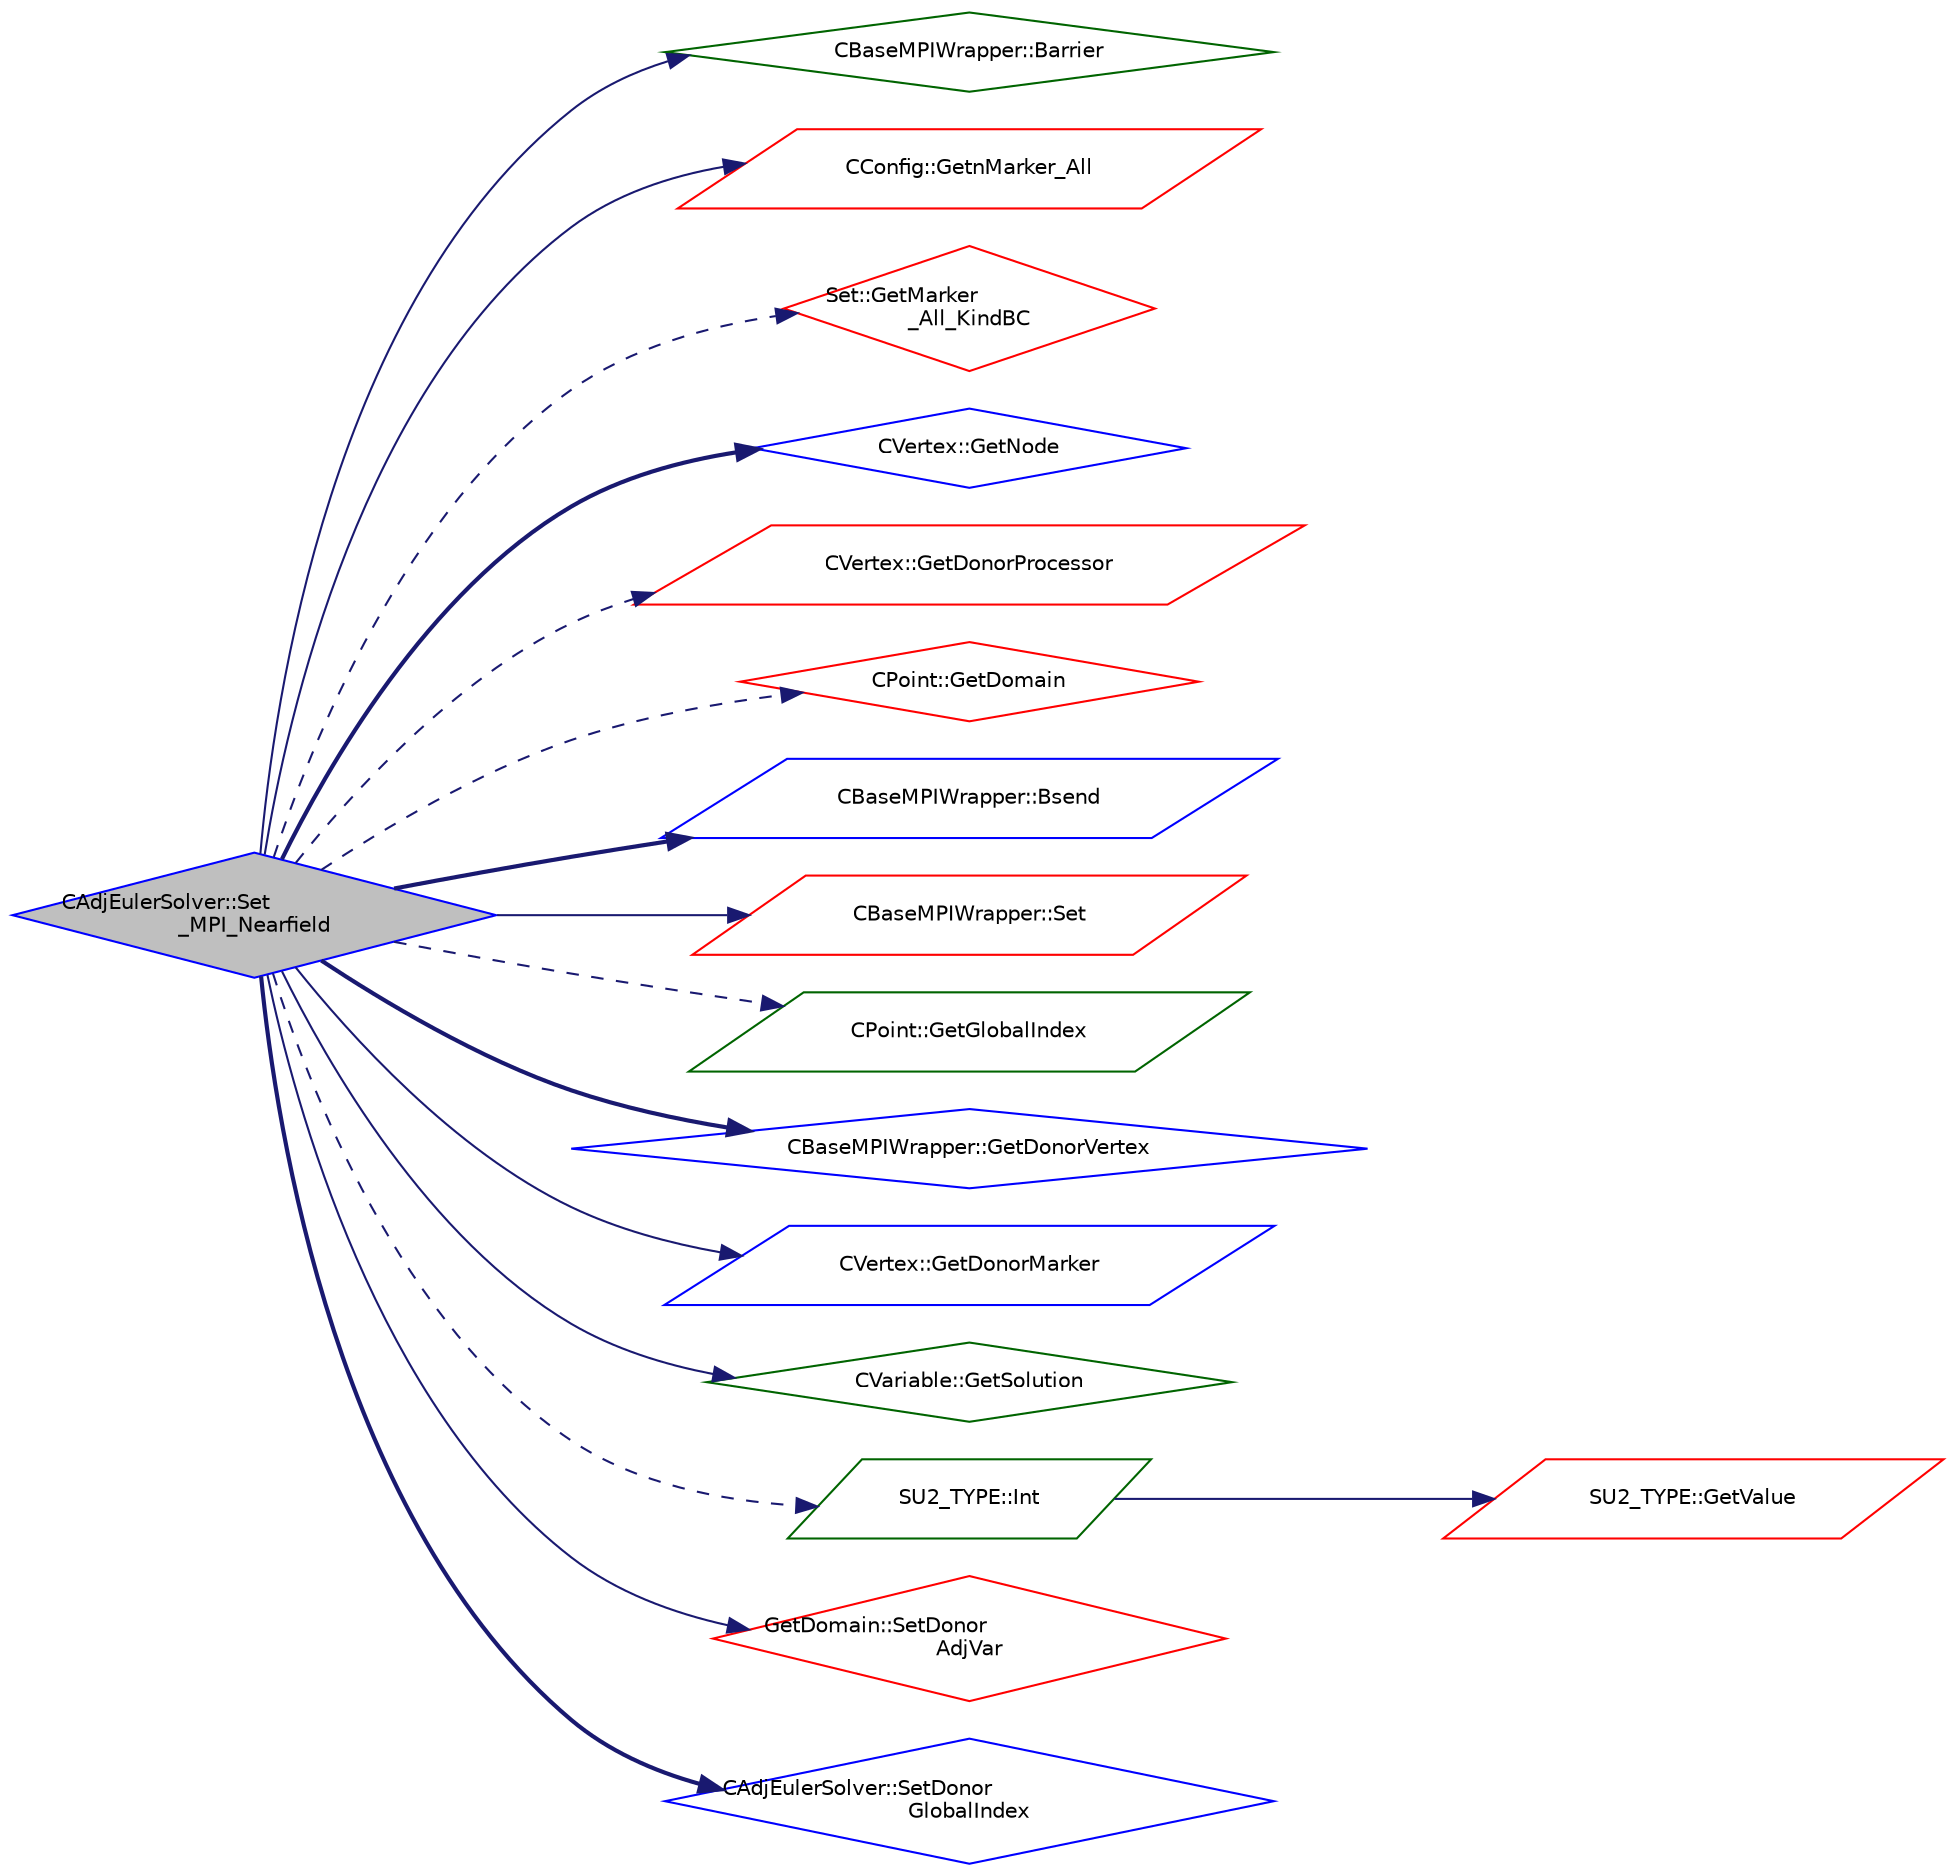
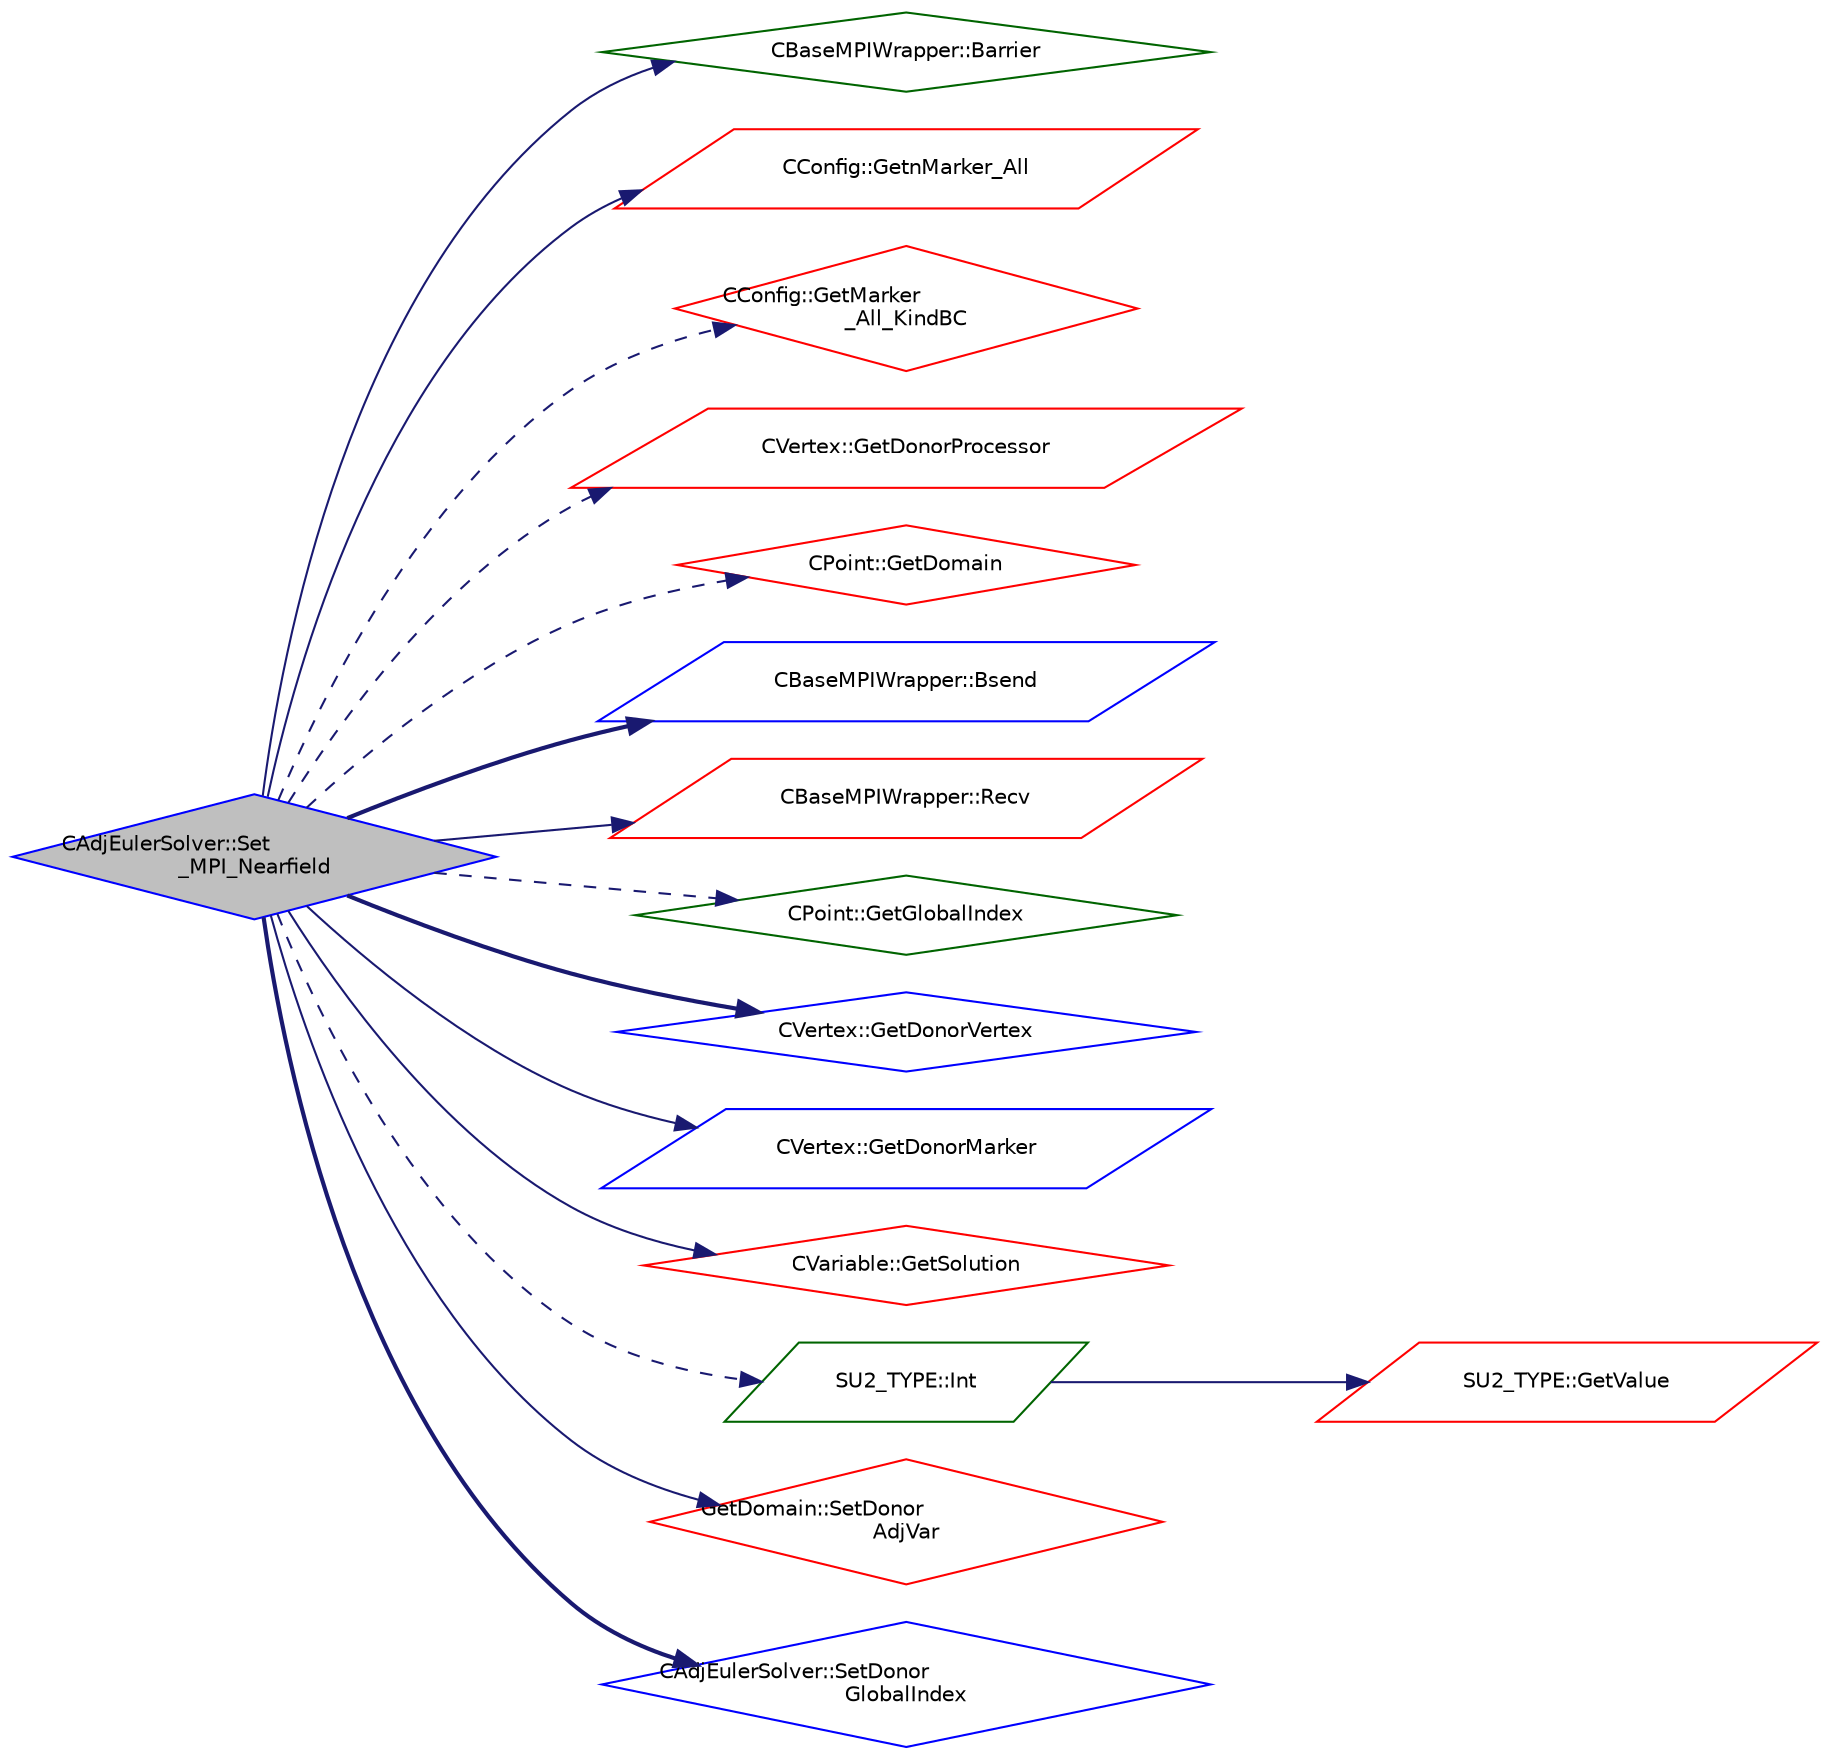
(969, 309) -> (906, 309)
(969, 448) -> none
(969, 915) -> (906, 798)
(969, 1032) -> (906, 915)
(969, 1149) -> (906, 1032)
(969, 1382) -> (906, 1265)
